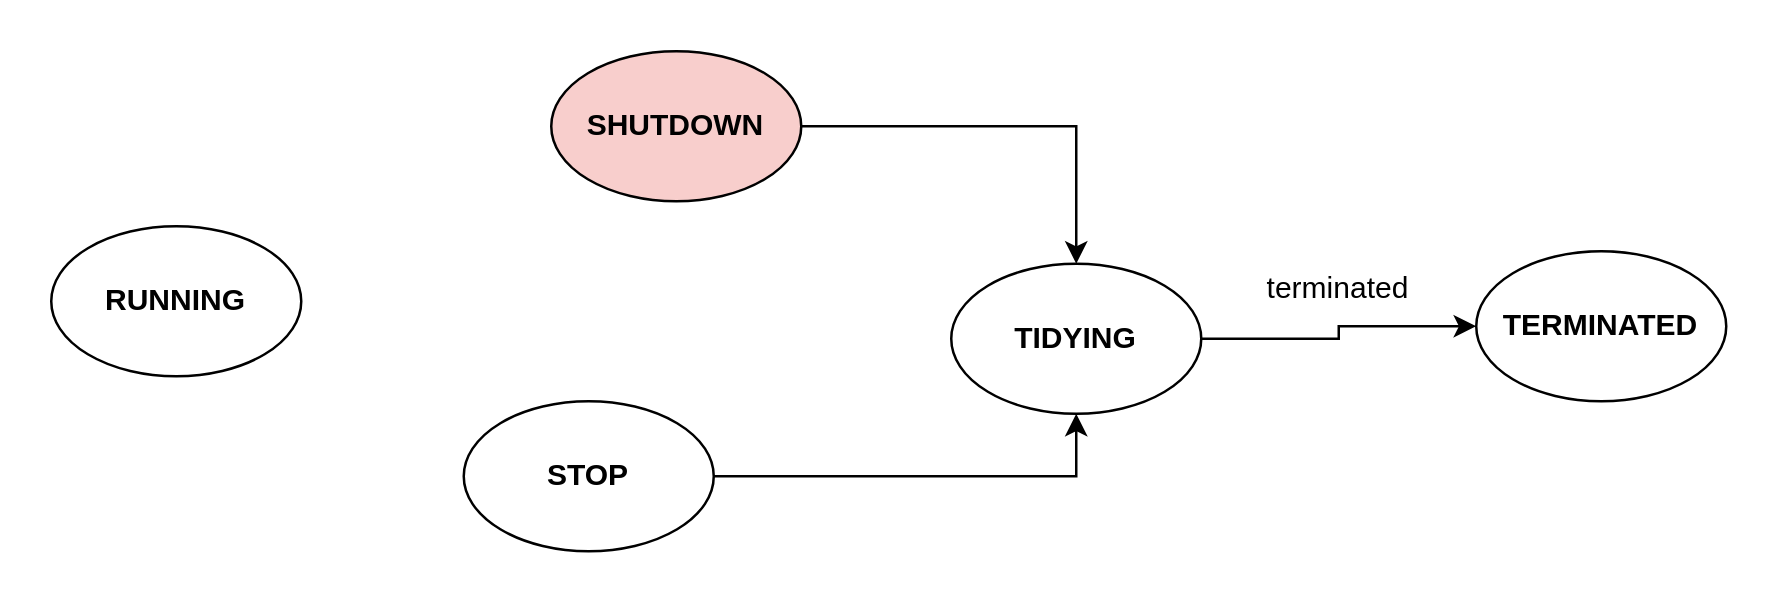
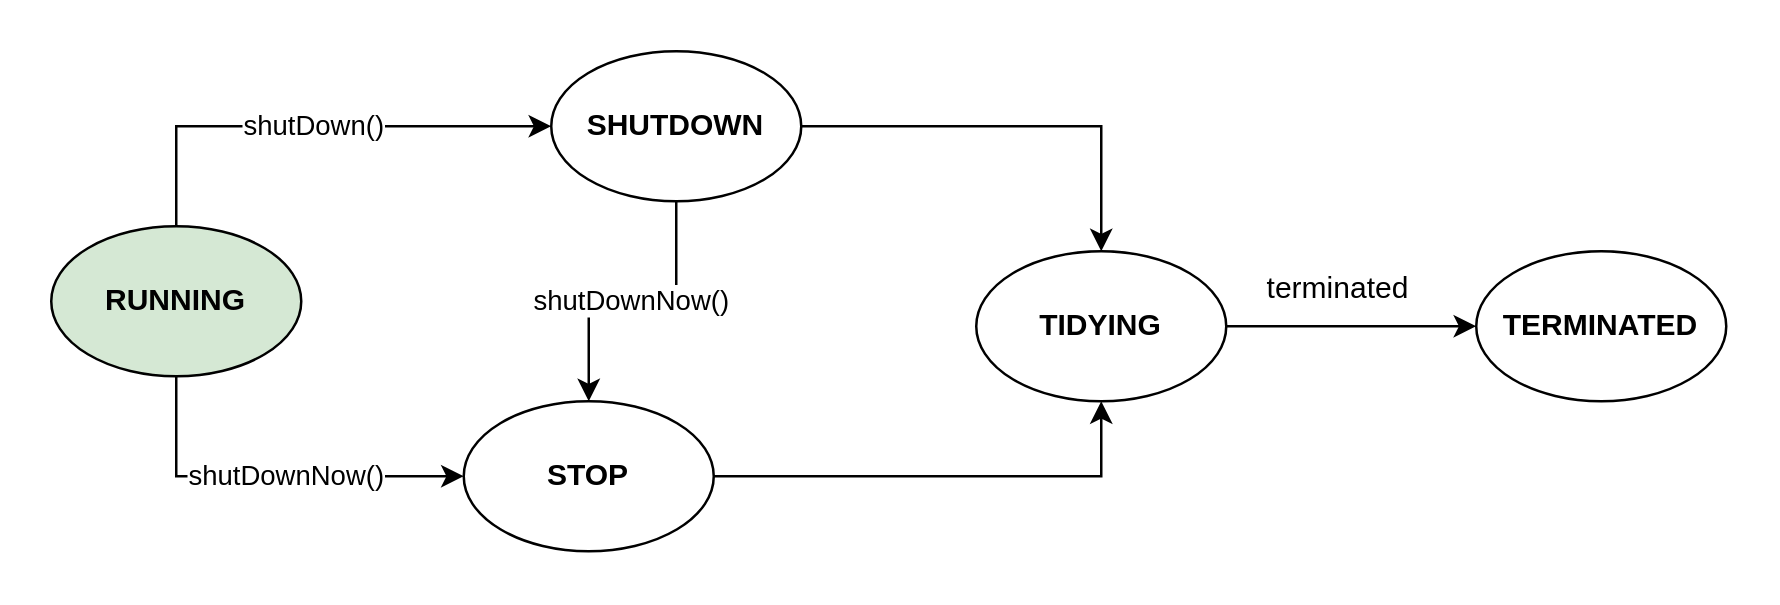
none -> (422, 126)
(676, 126) -> (676, 126)
(176, 301) -> (176, 301)
(1076, 339) -> (1101, 326)
none -> (589, 342)
none -> (351, 476)
